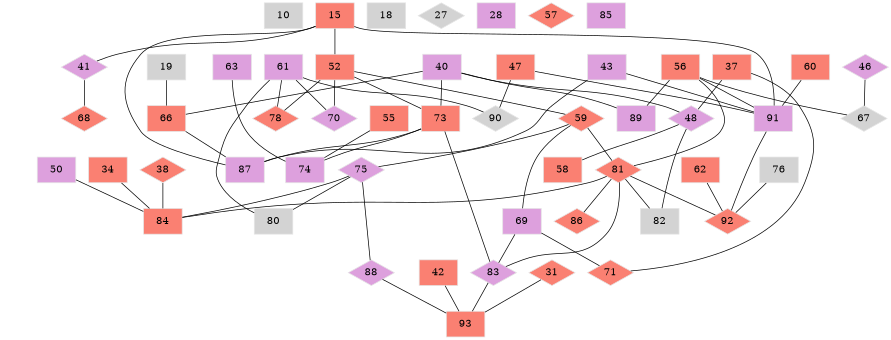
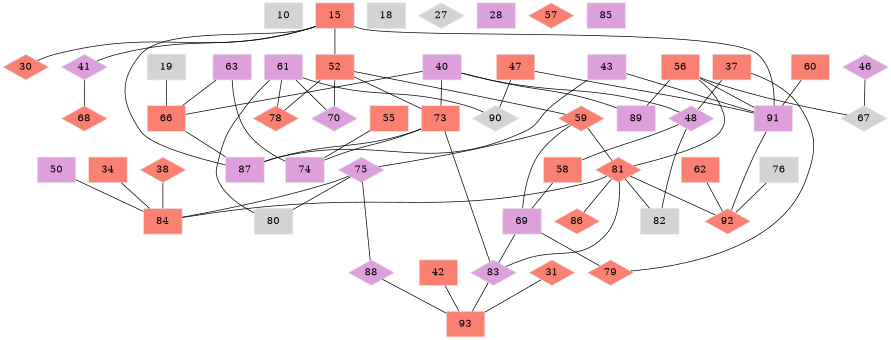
none -> (26, 67)
none -> (199, 93)
none -> (541, 197)
(610, 273) -> (610, 273)
